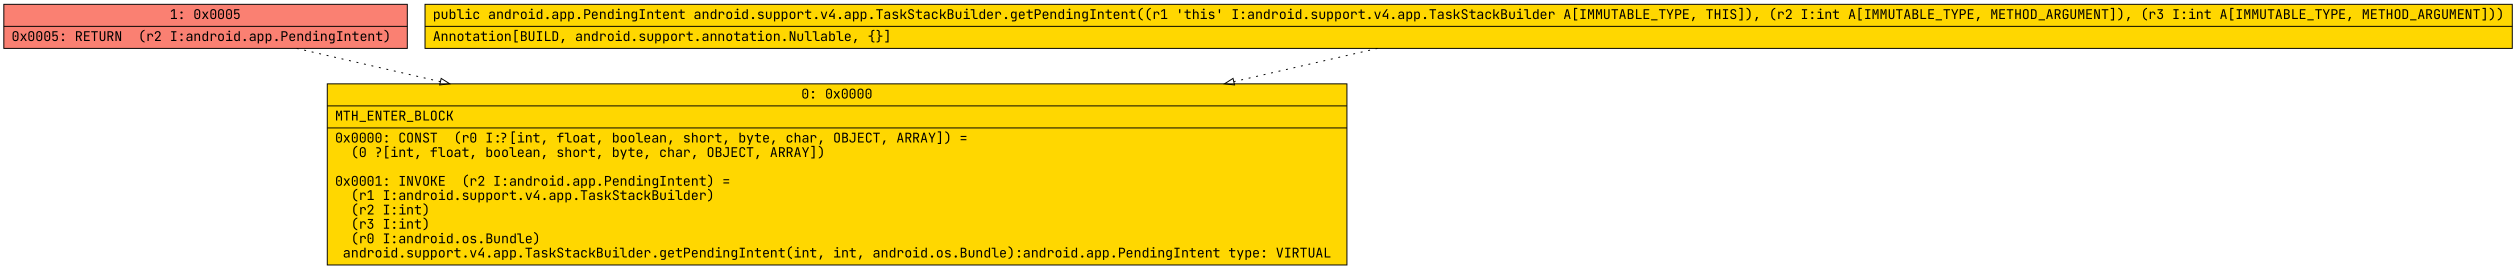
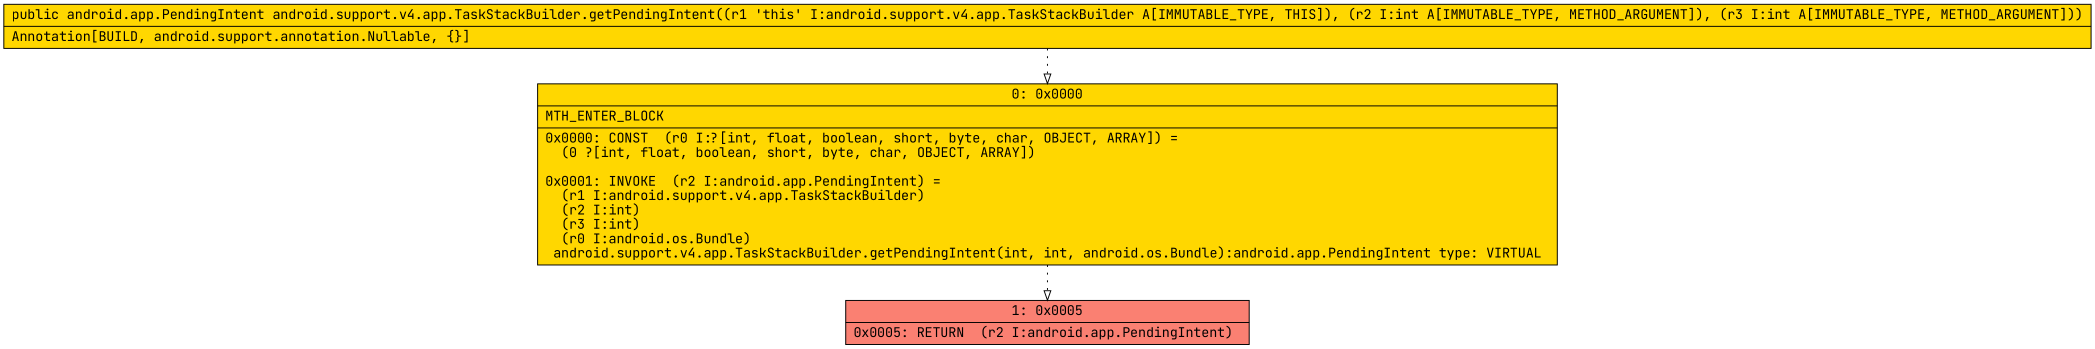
(368, 65) -> (1047, 278)
